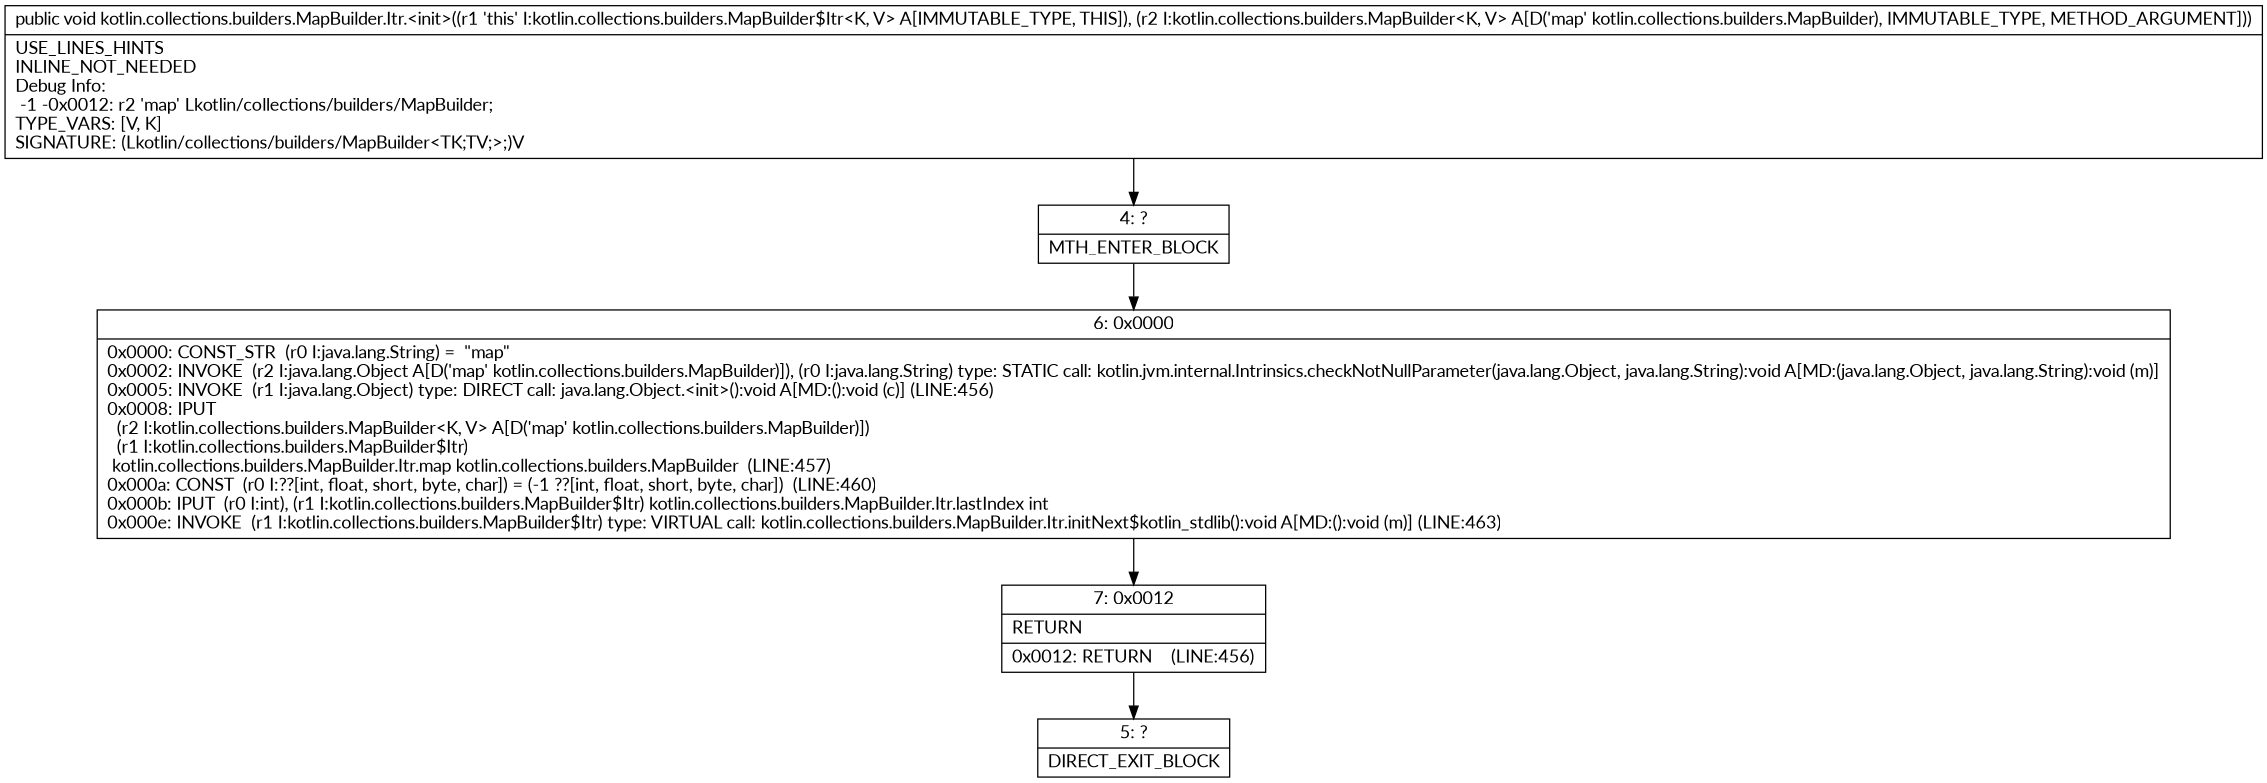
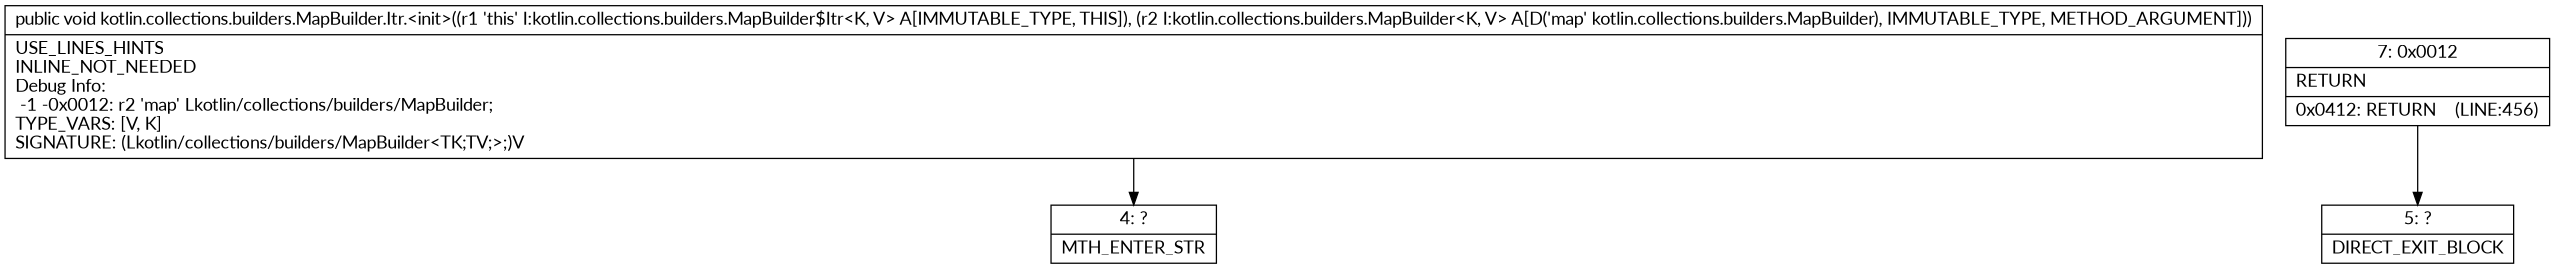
(1134, 248) -> (1134, 248)
(1134, 424) -> none
(1134, 657) -> (2418, 110)
